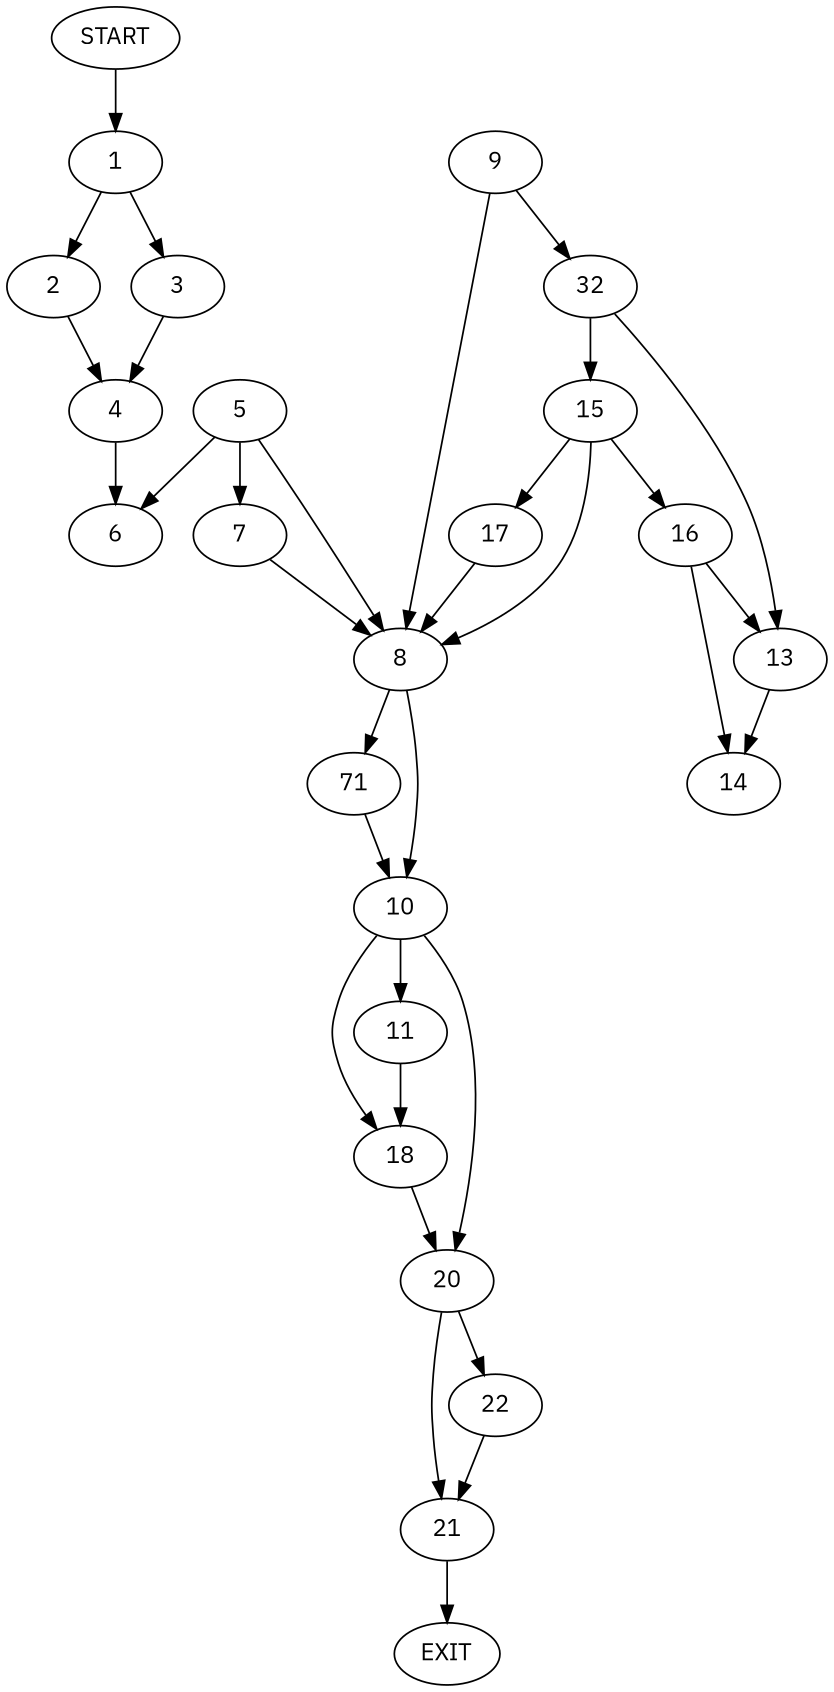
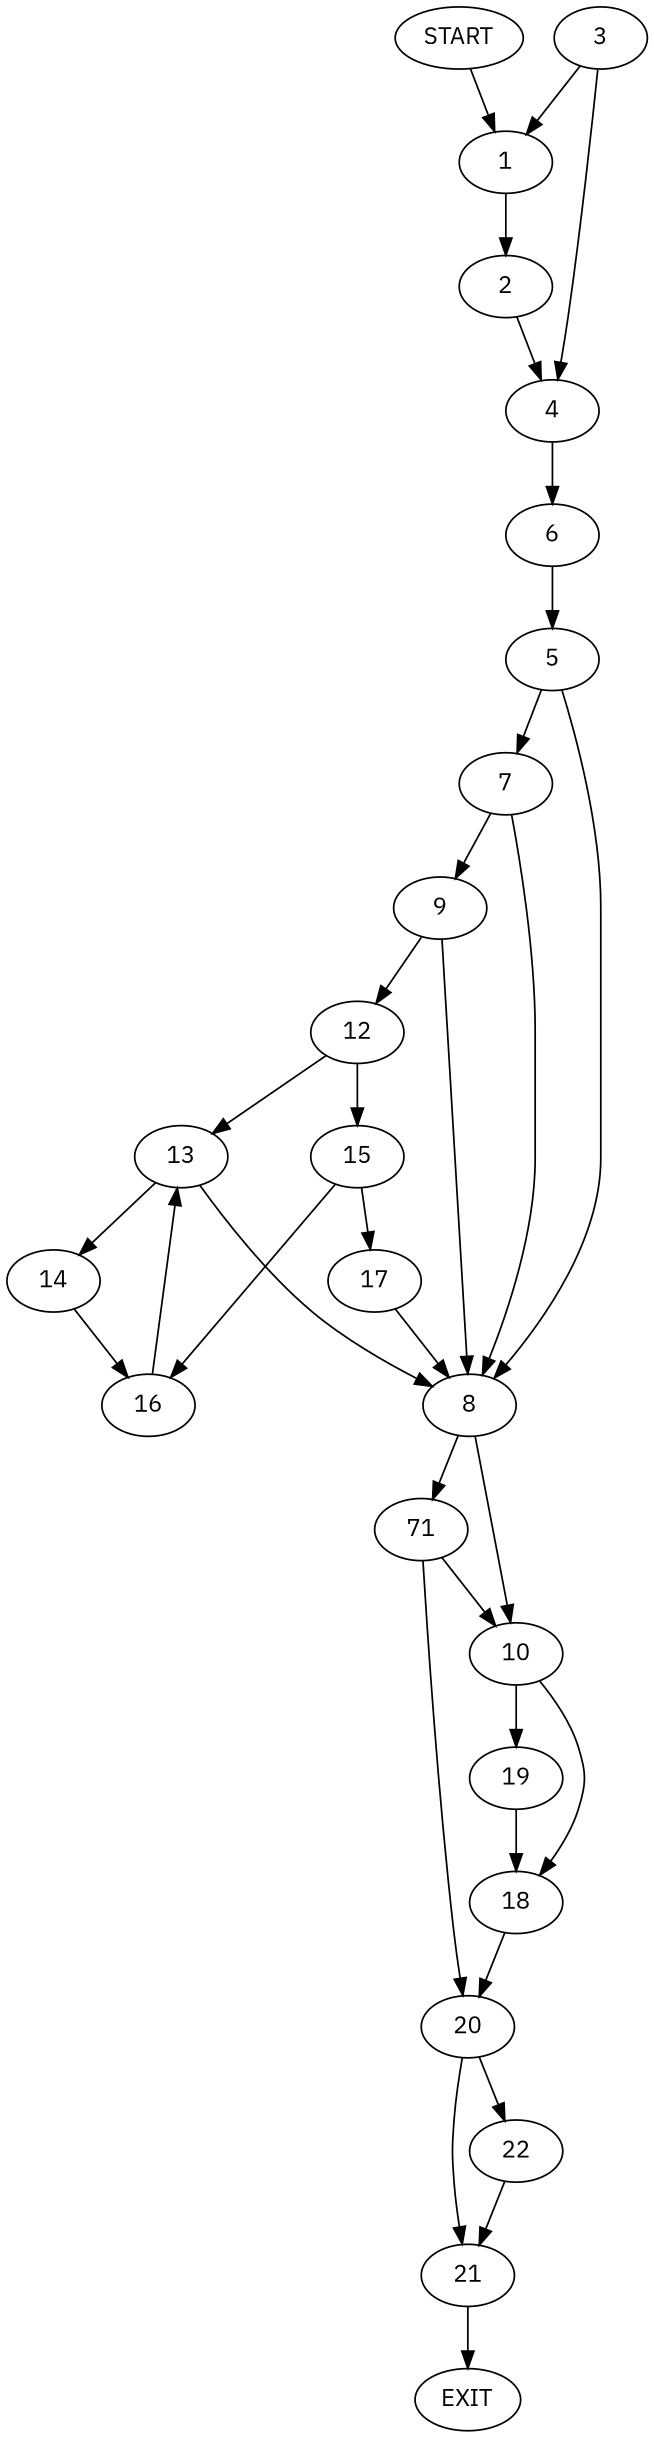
(143, 217) -> (559, 93)
(590, 287) -> (357, 1032)
(184, 467) -> (552, 589)
(559, 564) -> (295, 1297)
(708, 651) -> (96, 1336)
none -> (477, 838)
(401, 1032) -> (516, 1778)
(475, 1079) -> (438, 1770)
